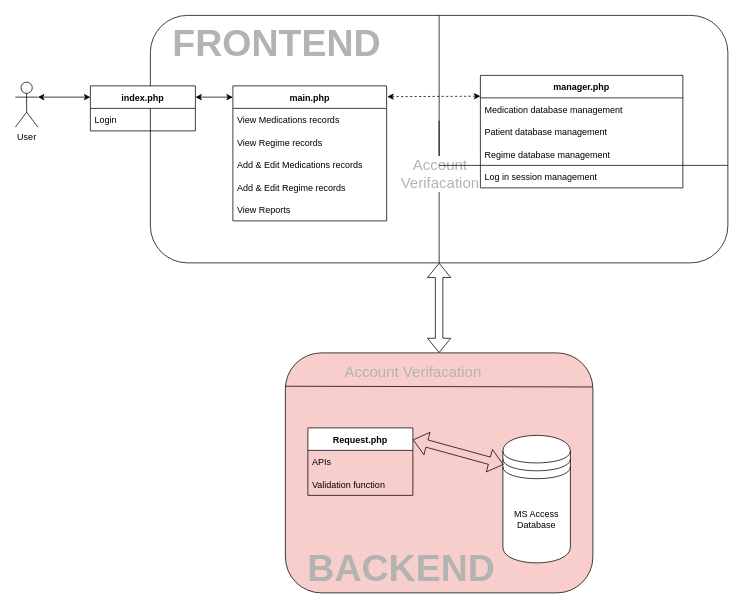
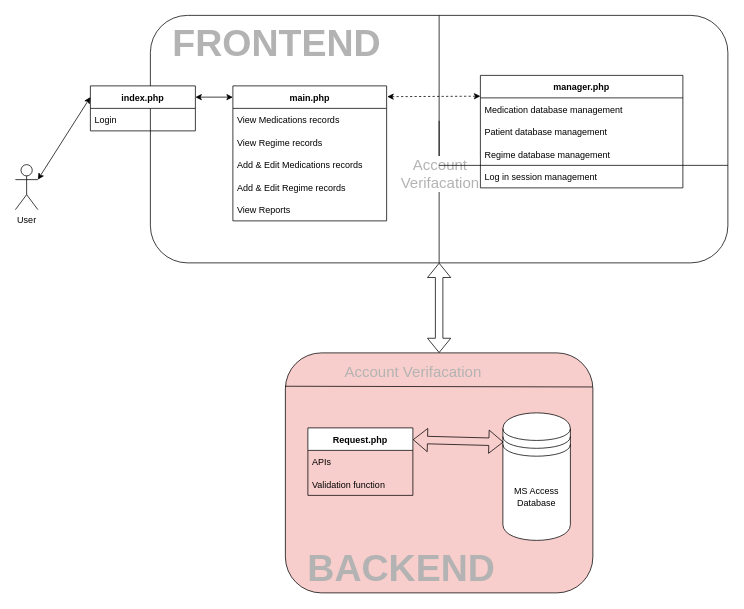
(27, 105) -> (27, 187)
(537, 499) -> (537, 477)
